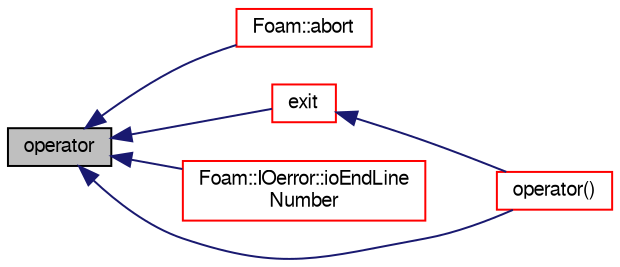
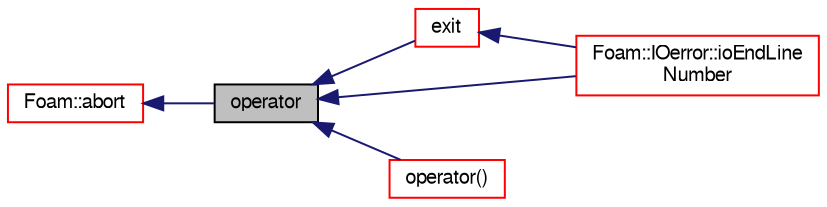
(166, 74) -> (189, 103)
(432, 143) -> (538, 41)
